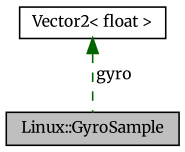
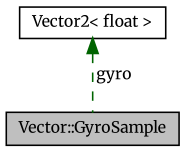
(93, 129) -> (93, 129)
